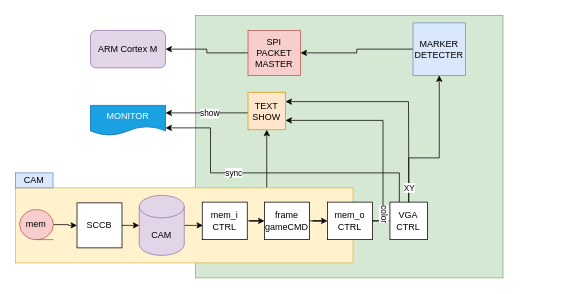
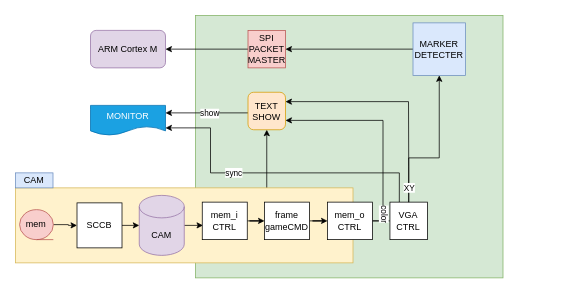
(274, 53) -> (267, 49)
(267, 111) -> (267, 111)
